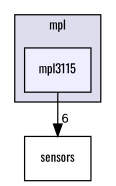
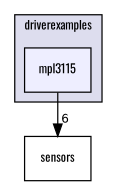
(58, 26) -> (58, 26)
